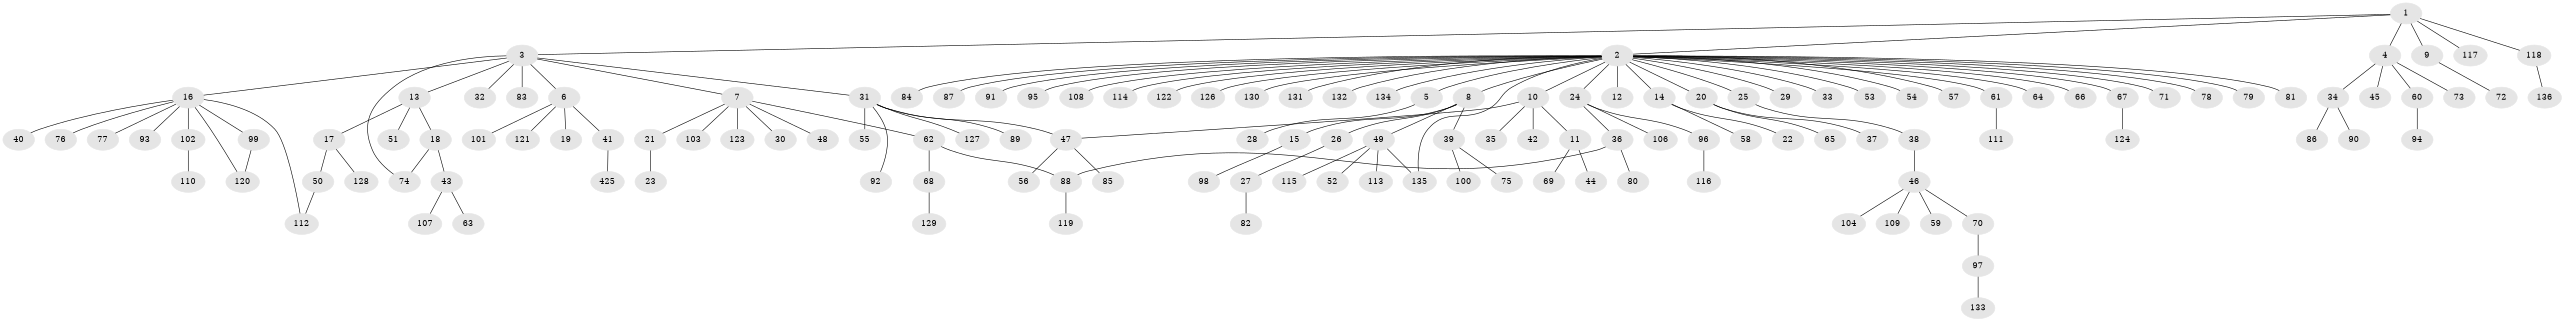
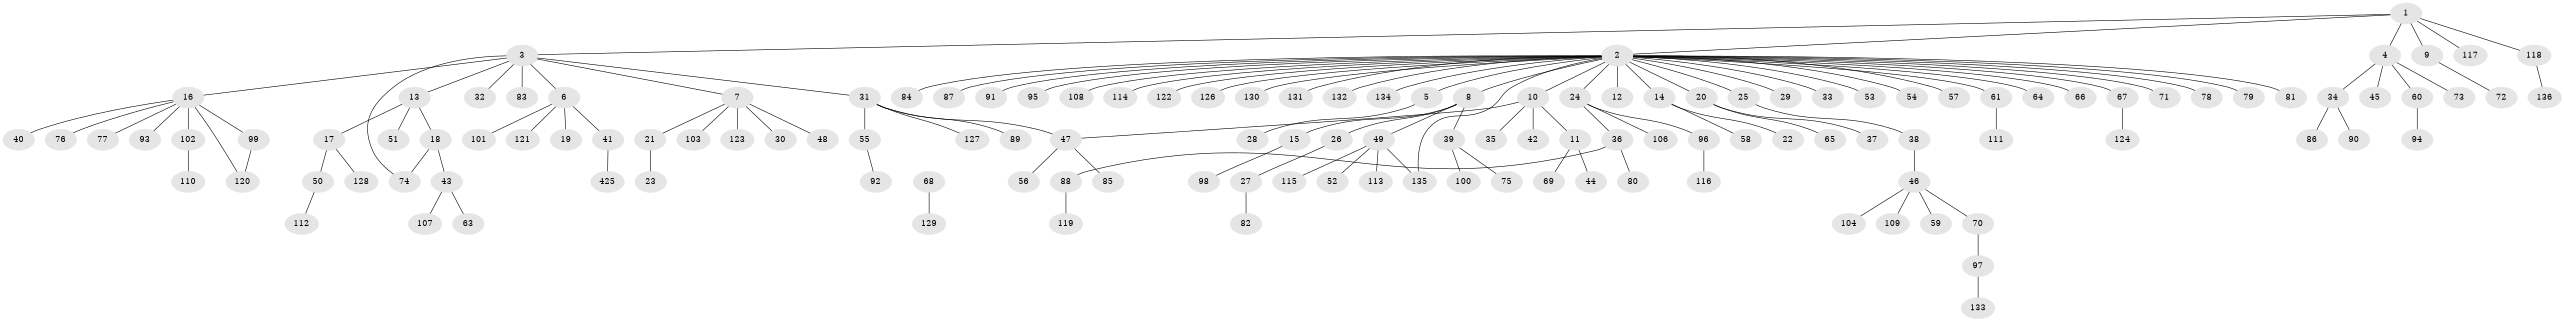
(278, 133) -> none
(887, 138) -> (870, 161)
(929, 140) -> none
